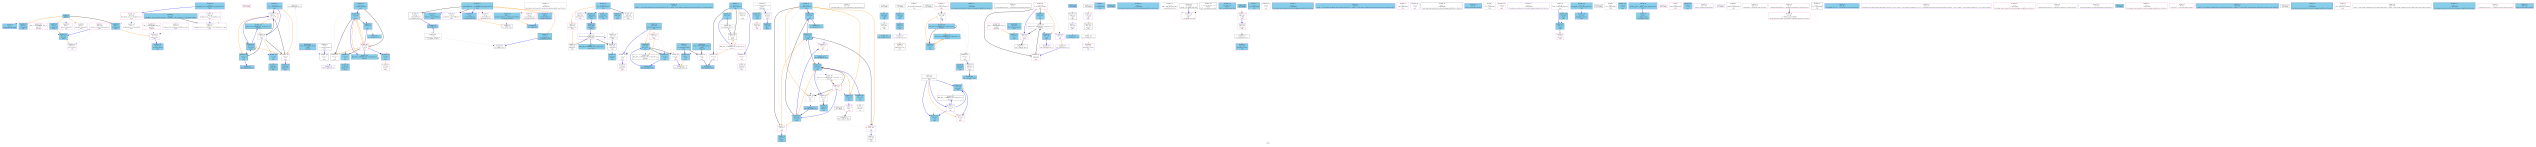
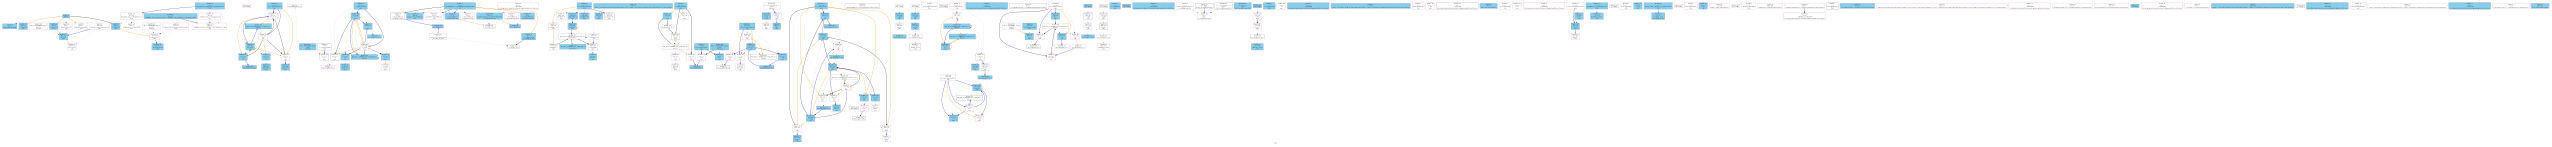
(750, 29) -> none
